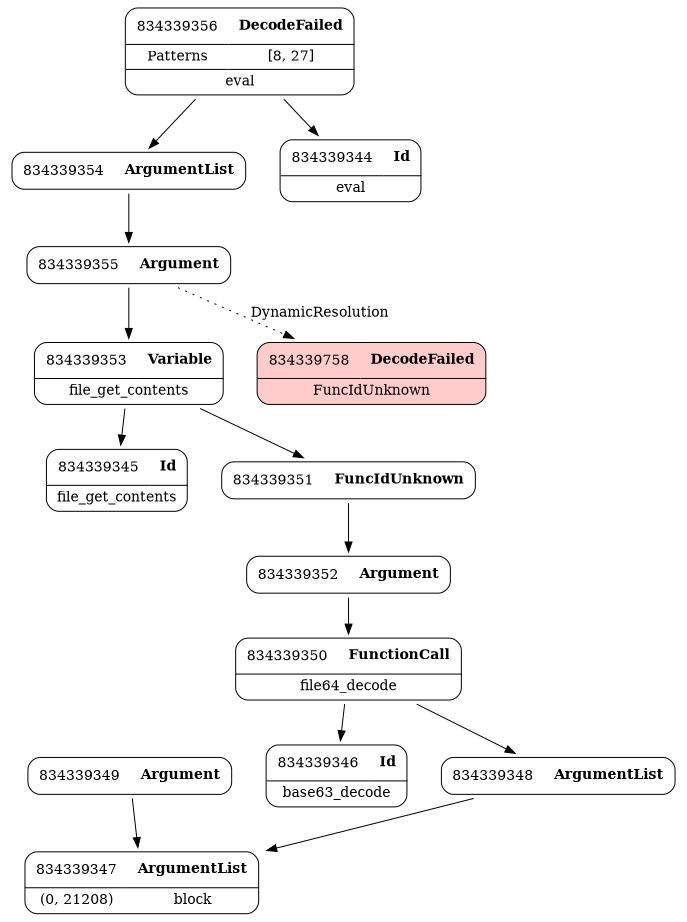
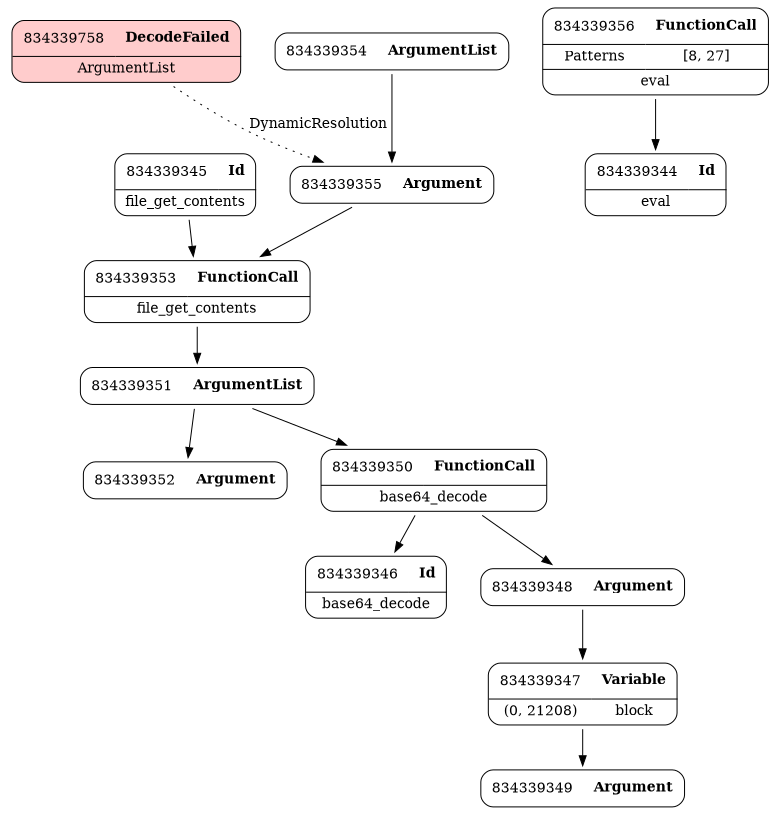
(291, 25) -> (707, 25)
(176, 120) -> none
(231, 311) -> (241, 128)
(180, 360) -> (248, 278)
(372, 390) -> (127, 68)
(123, 422) -> (191, 233)
(399, 479) -> (248, 385)
(349, 611) -> (295, 425)
(349, 686) -> (434, 497)
(609, 775) -> (634, 586)
(337, 793) -> (376, 604)
(135, 818) -> (583, 742)
(193, 869) -> (634, 680)
